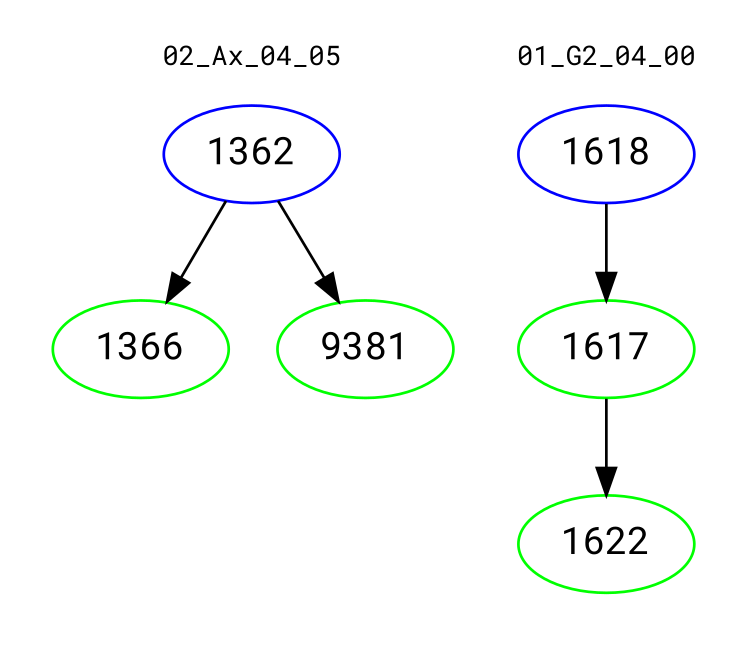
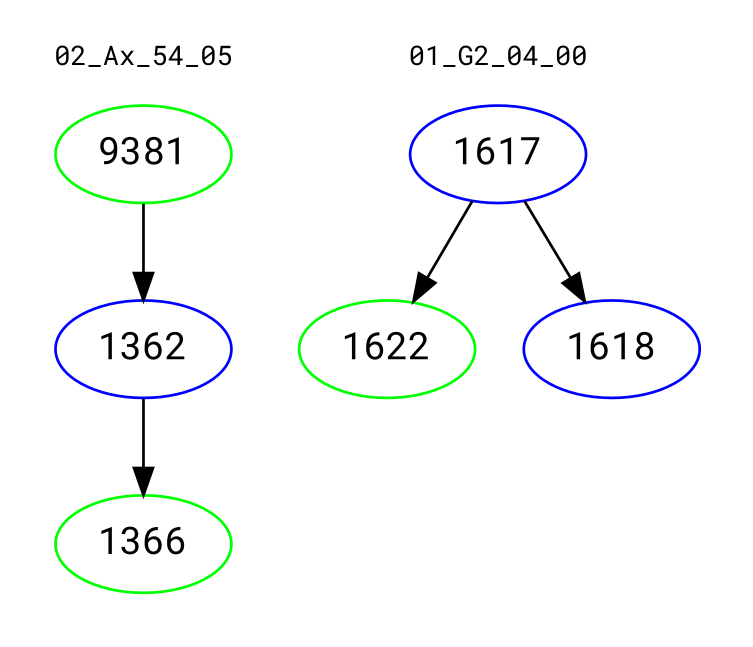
(253, 58) -> (145, 58)
(606, 238) -> (548, 239)
(301, 239) -> (143, 238)
(606, 349) -> (498, 154)
